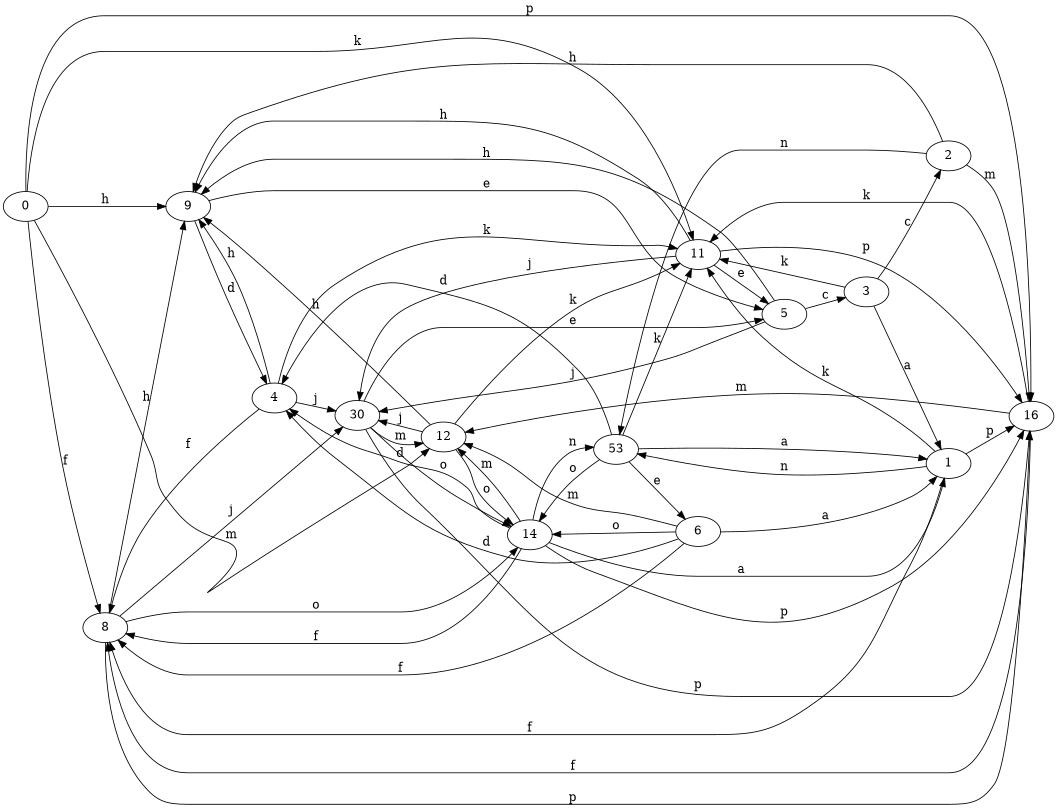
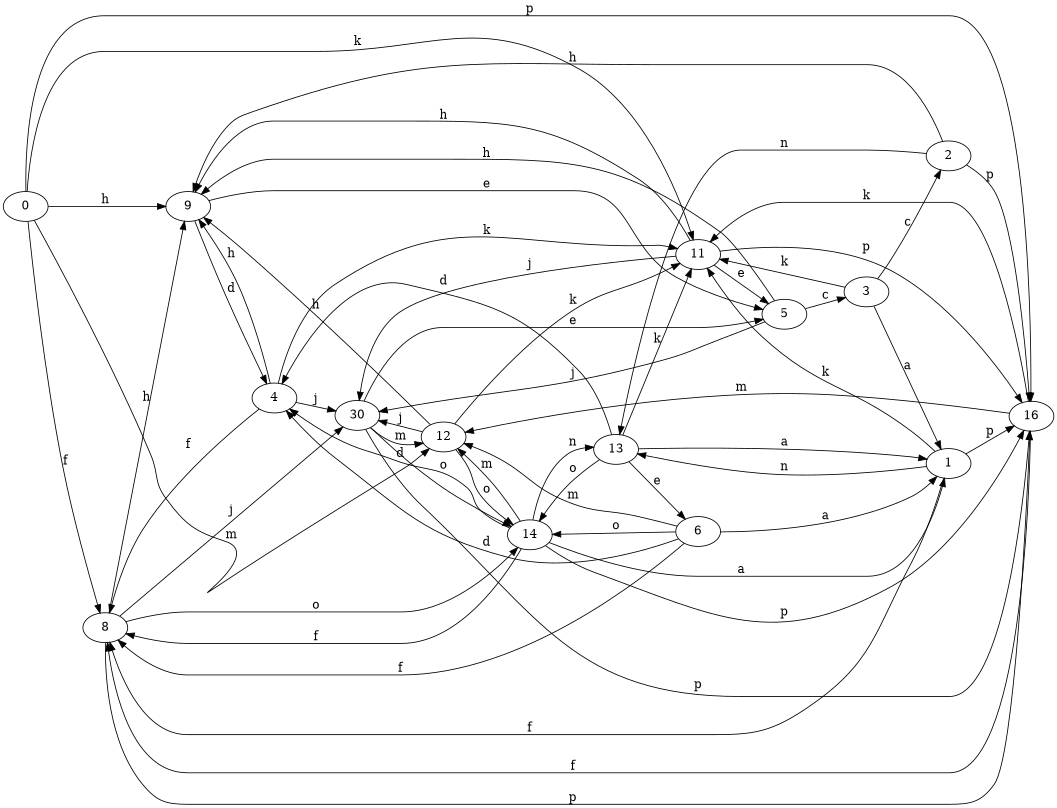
(990, 175) -> (990, 175)
(616, 449) -> (616, 449)
